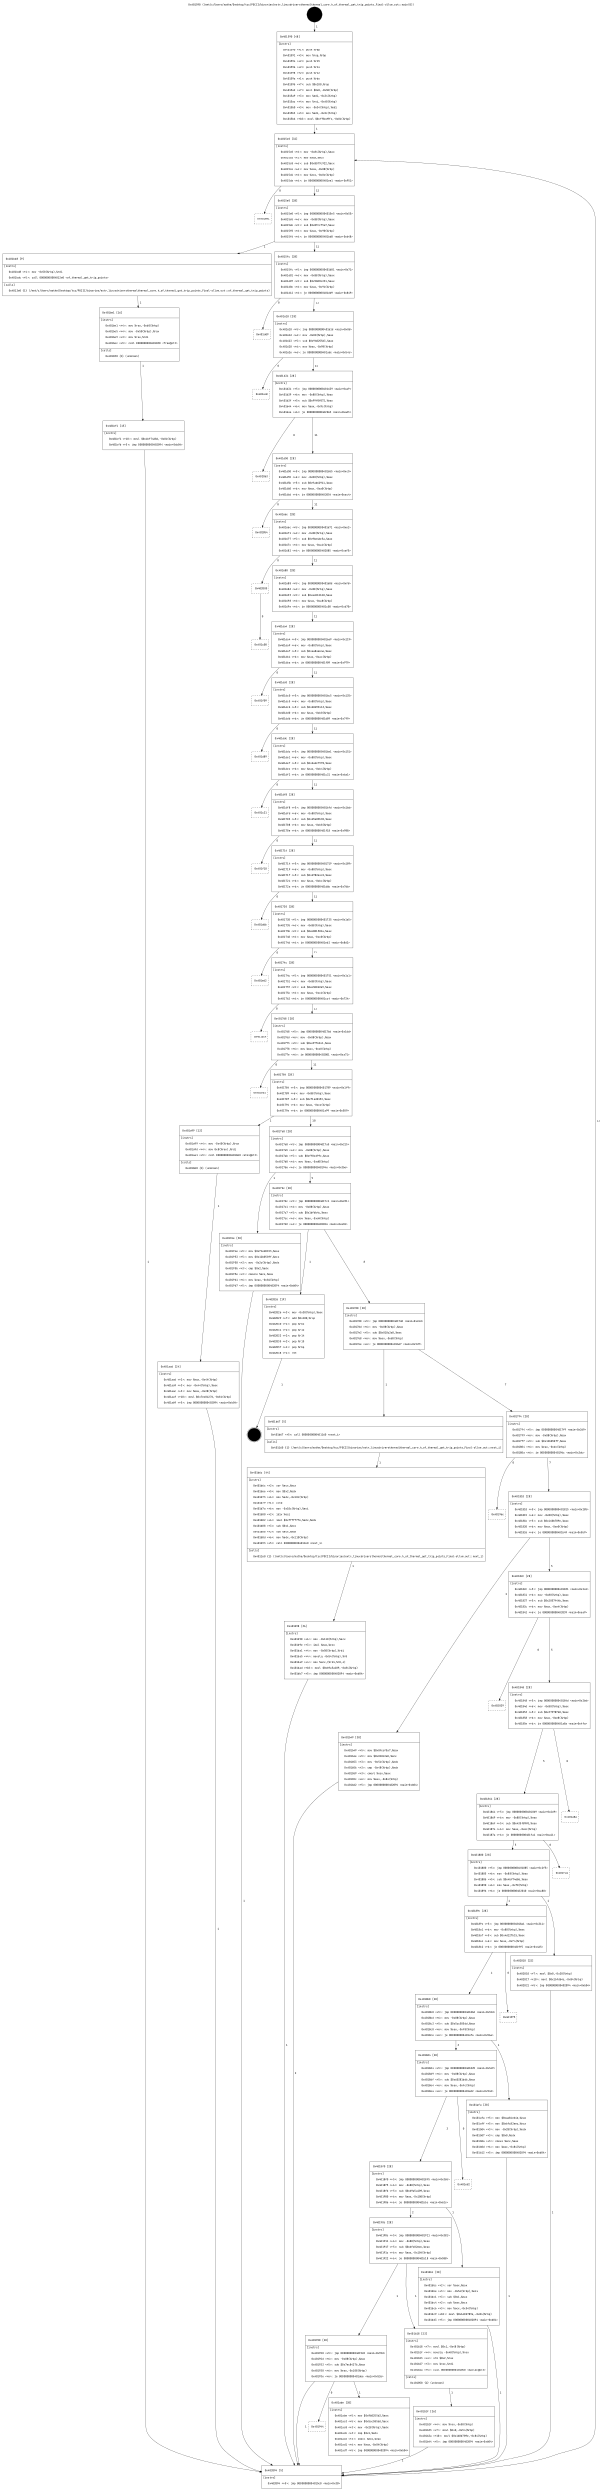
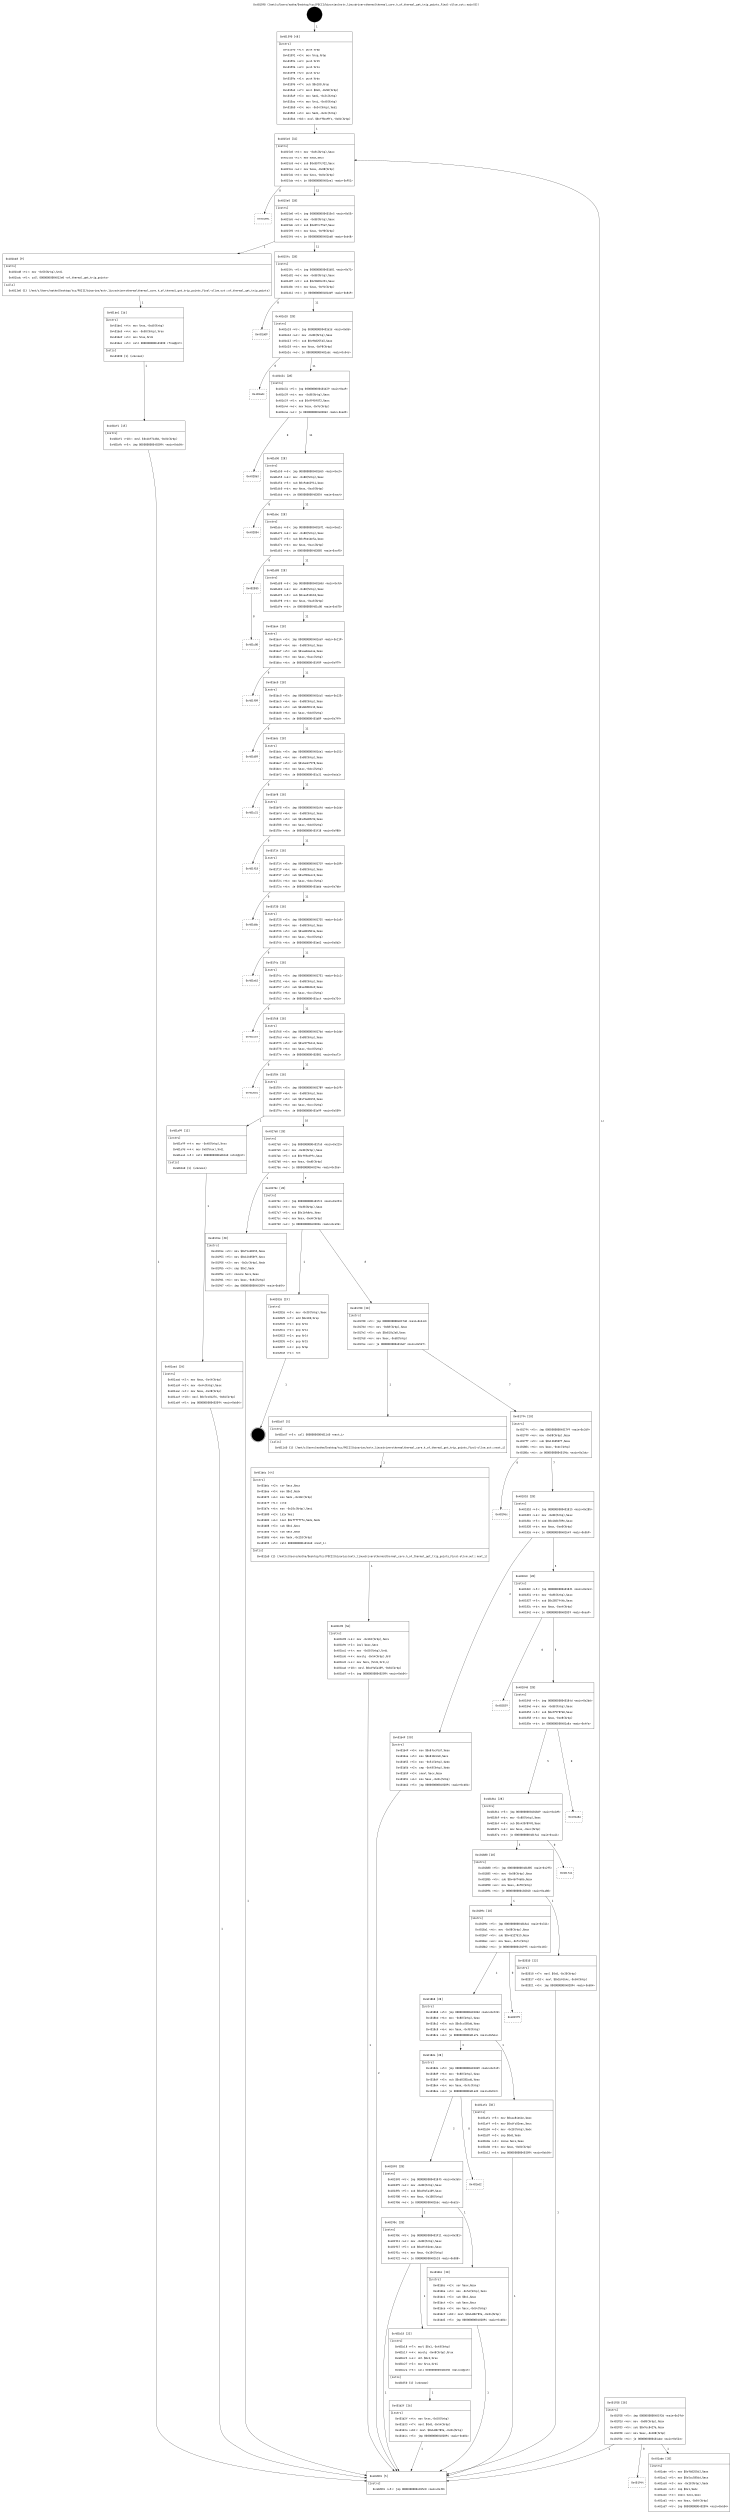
(379, 2299) -> (384, 2366)
